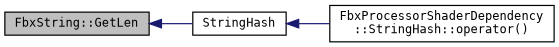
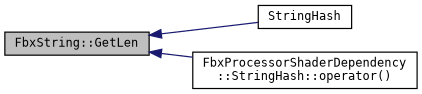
(314, 24) -> (177, 55)
